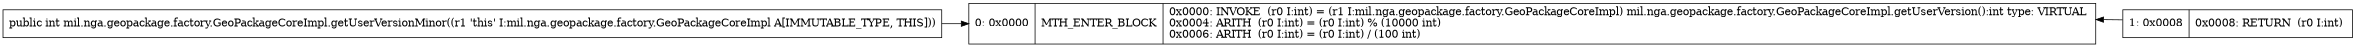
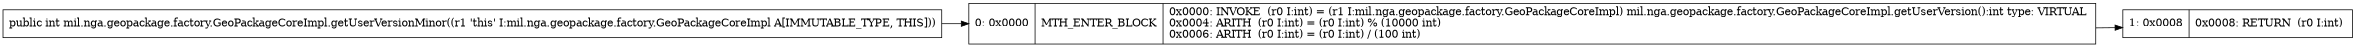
(2113, 20) -> (2105, 28)
